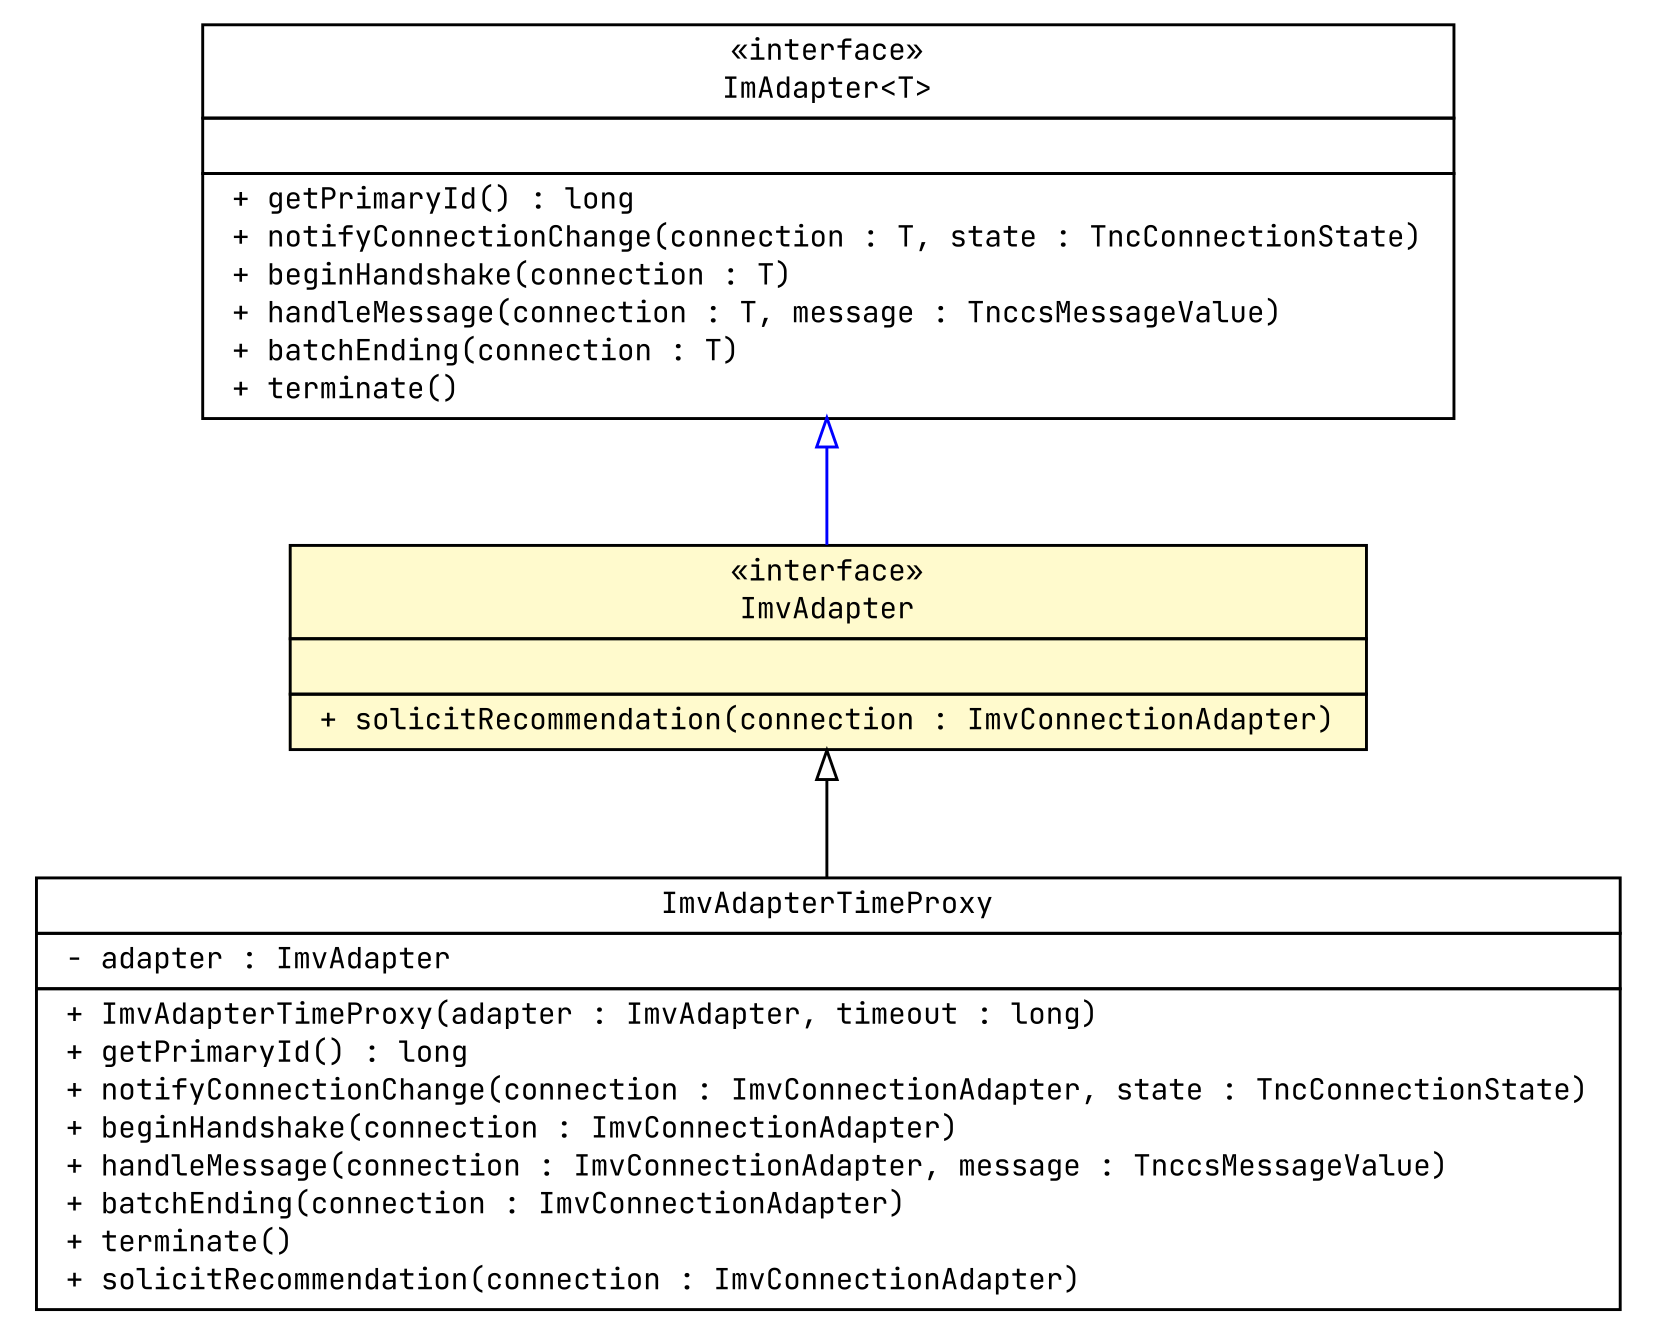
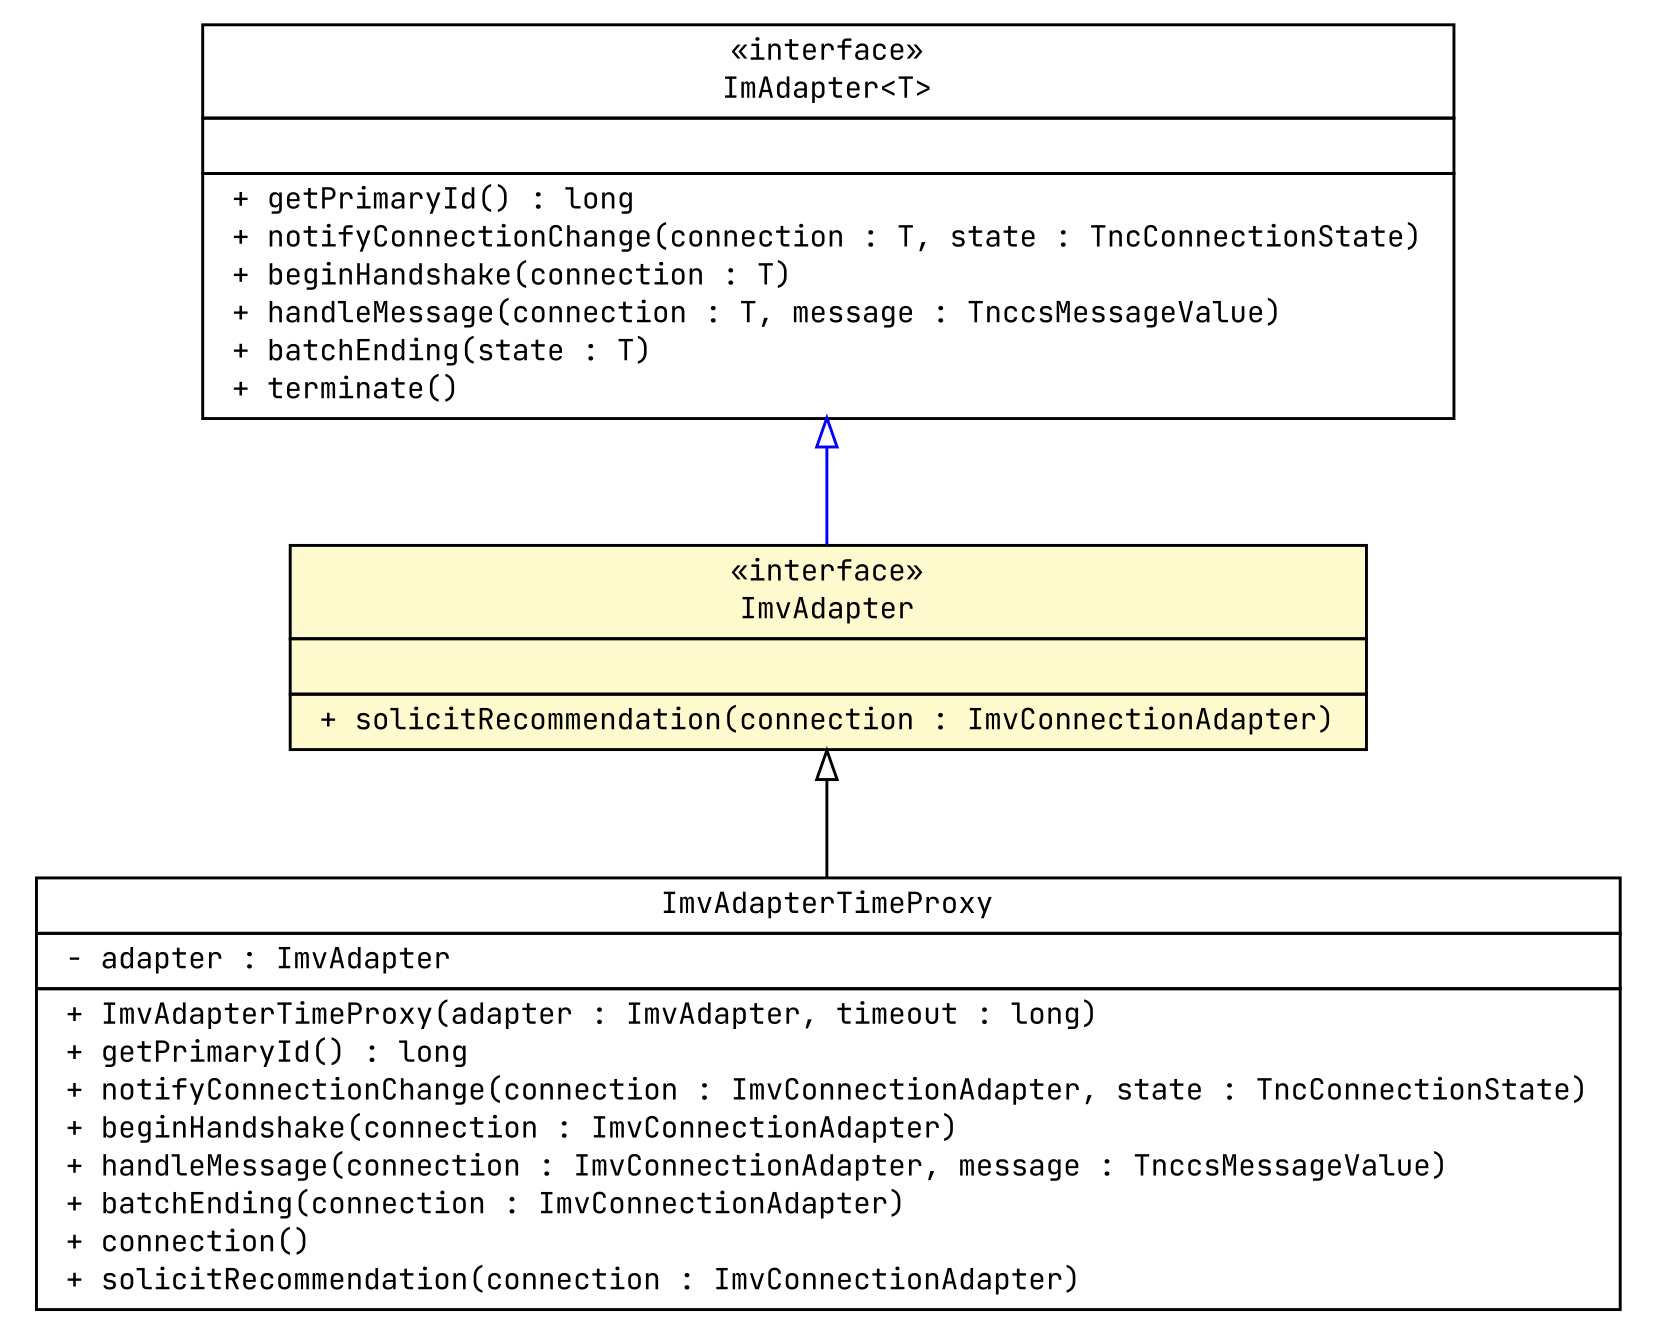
(487, 351) -> (443, 351)
(181, 1242) -> (190, 1242)
